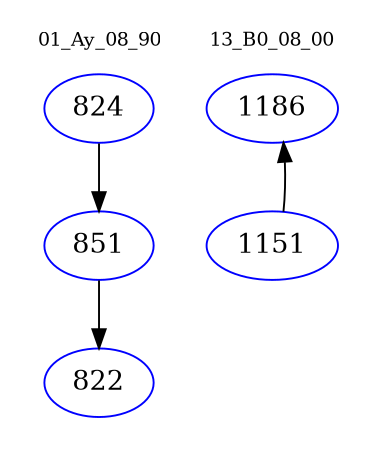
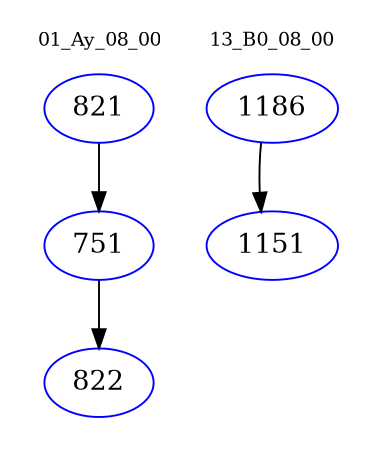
(100, 41) -> (100, 41)
(99, 109) -> (99, 109)
(285, 187) -> (260, 168)
(99, 246) -> (99, 246)
